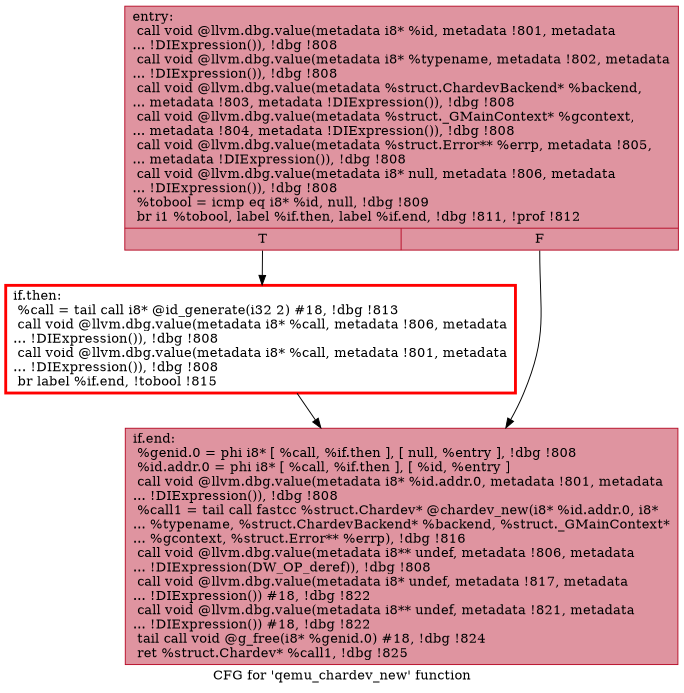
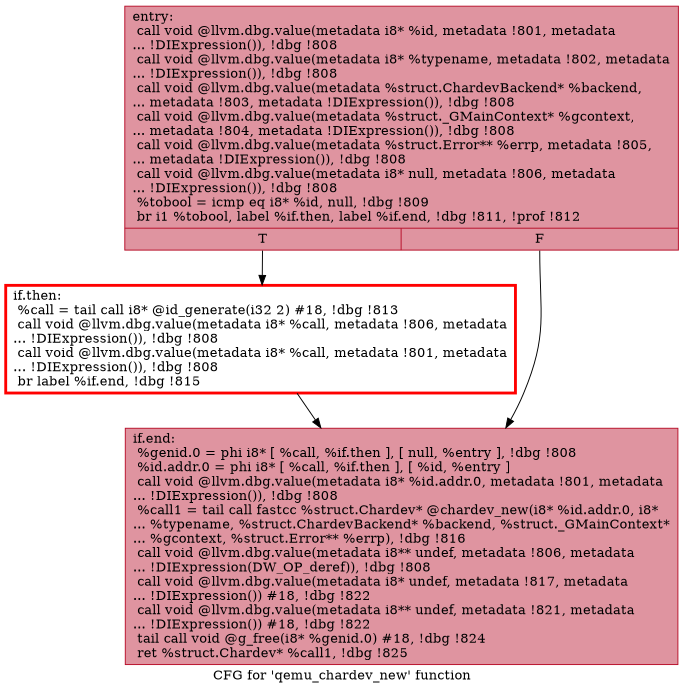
(115, 382) -> (107, 382)
